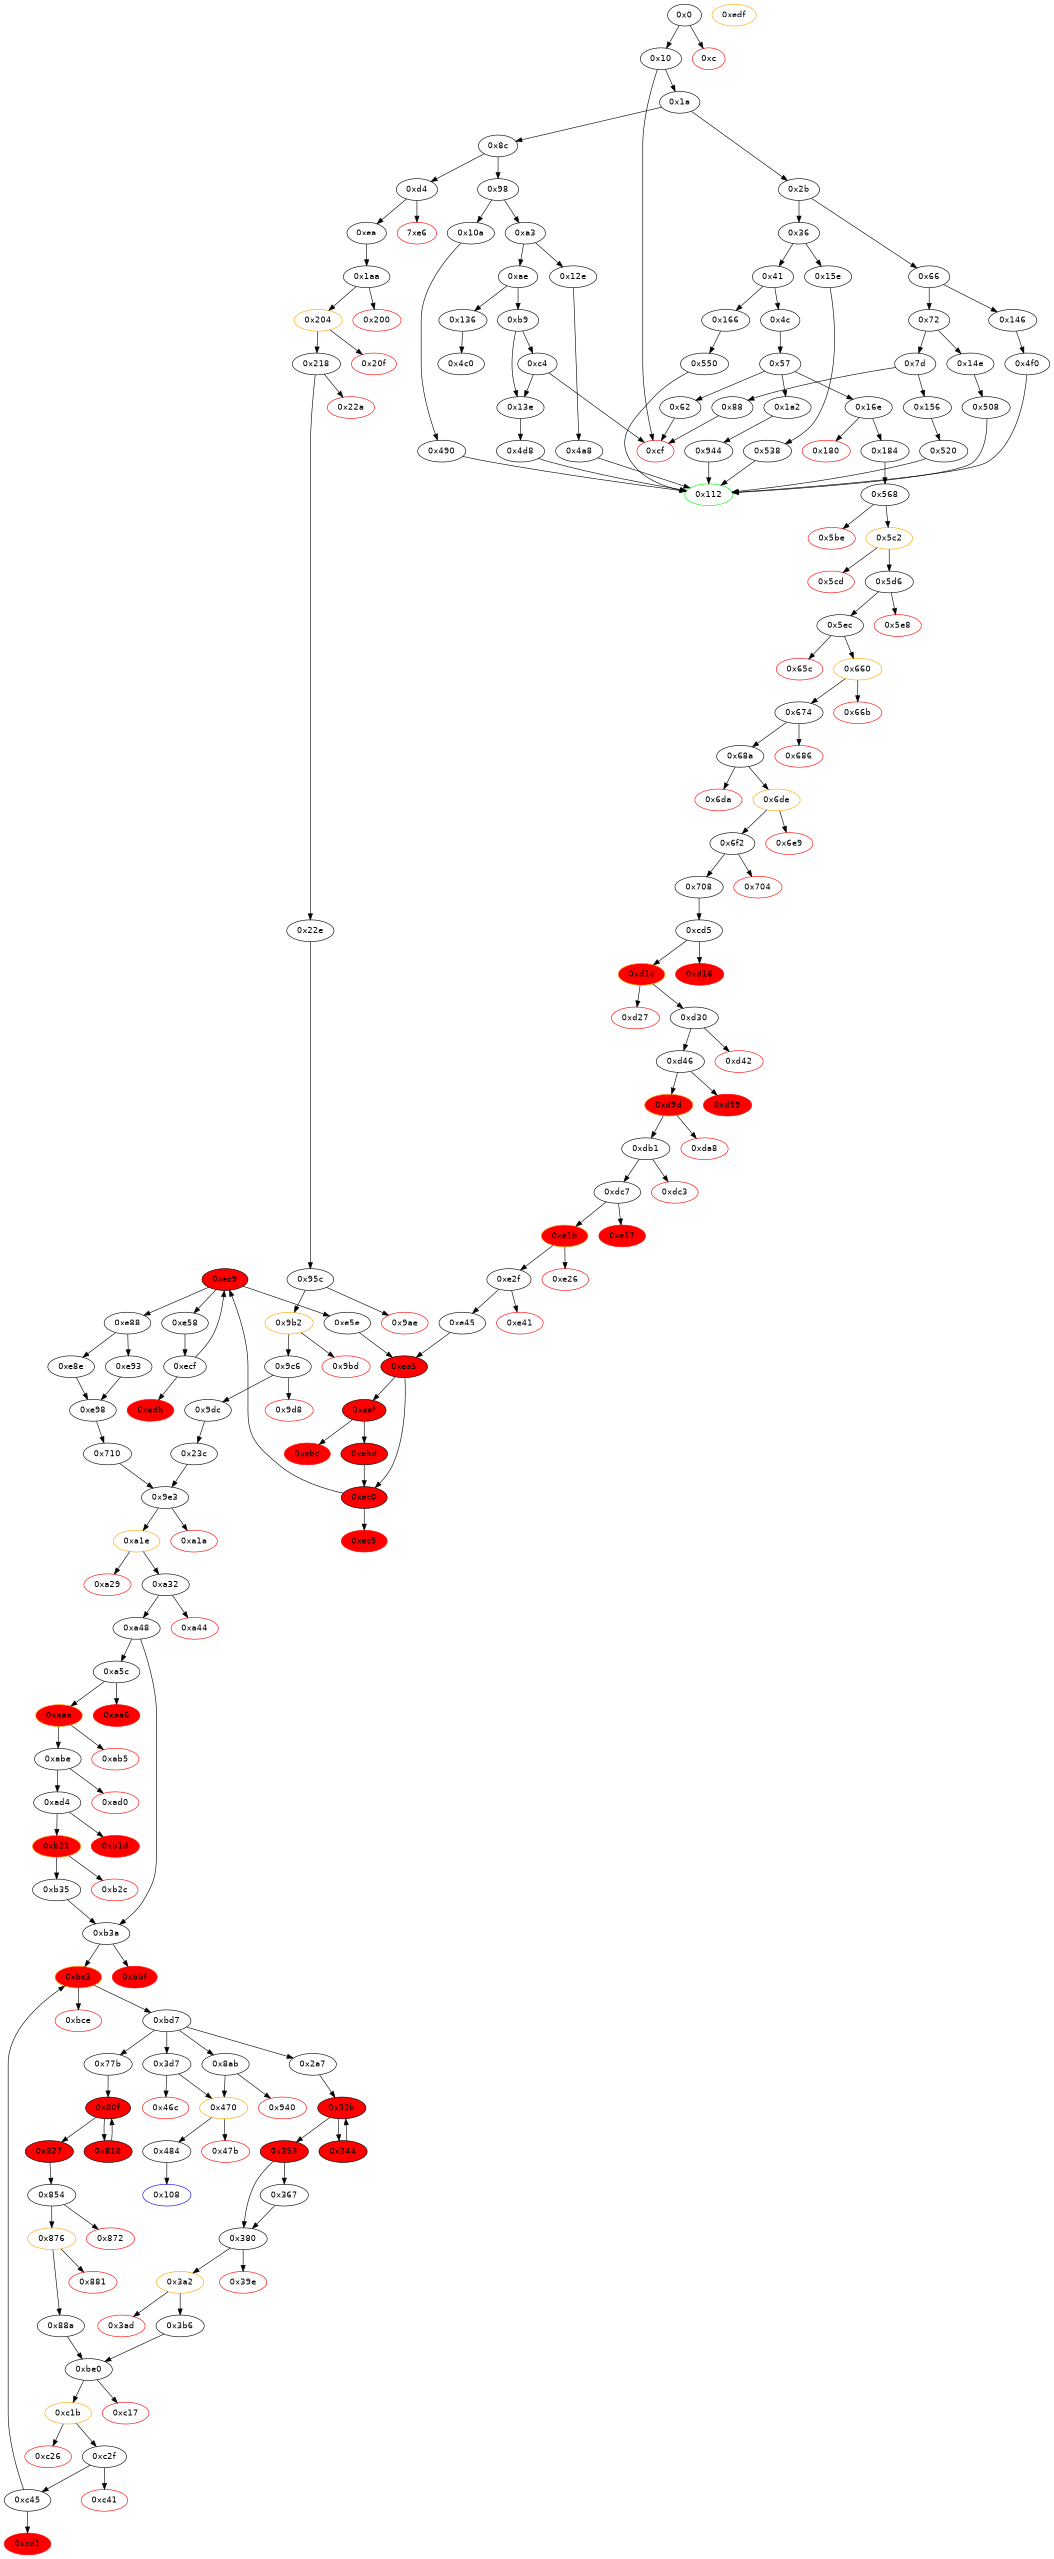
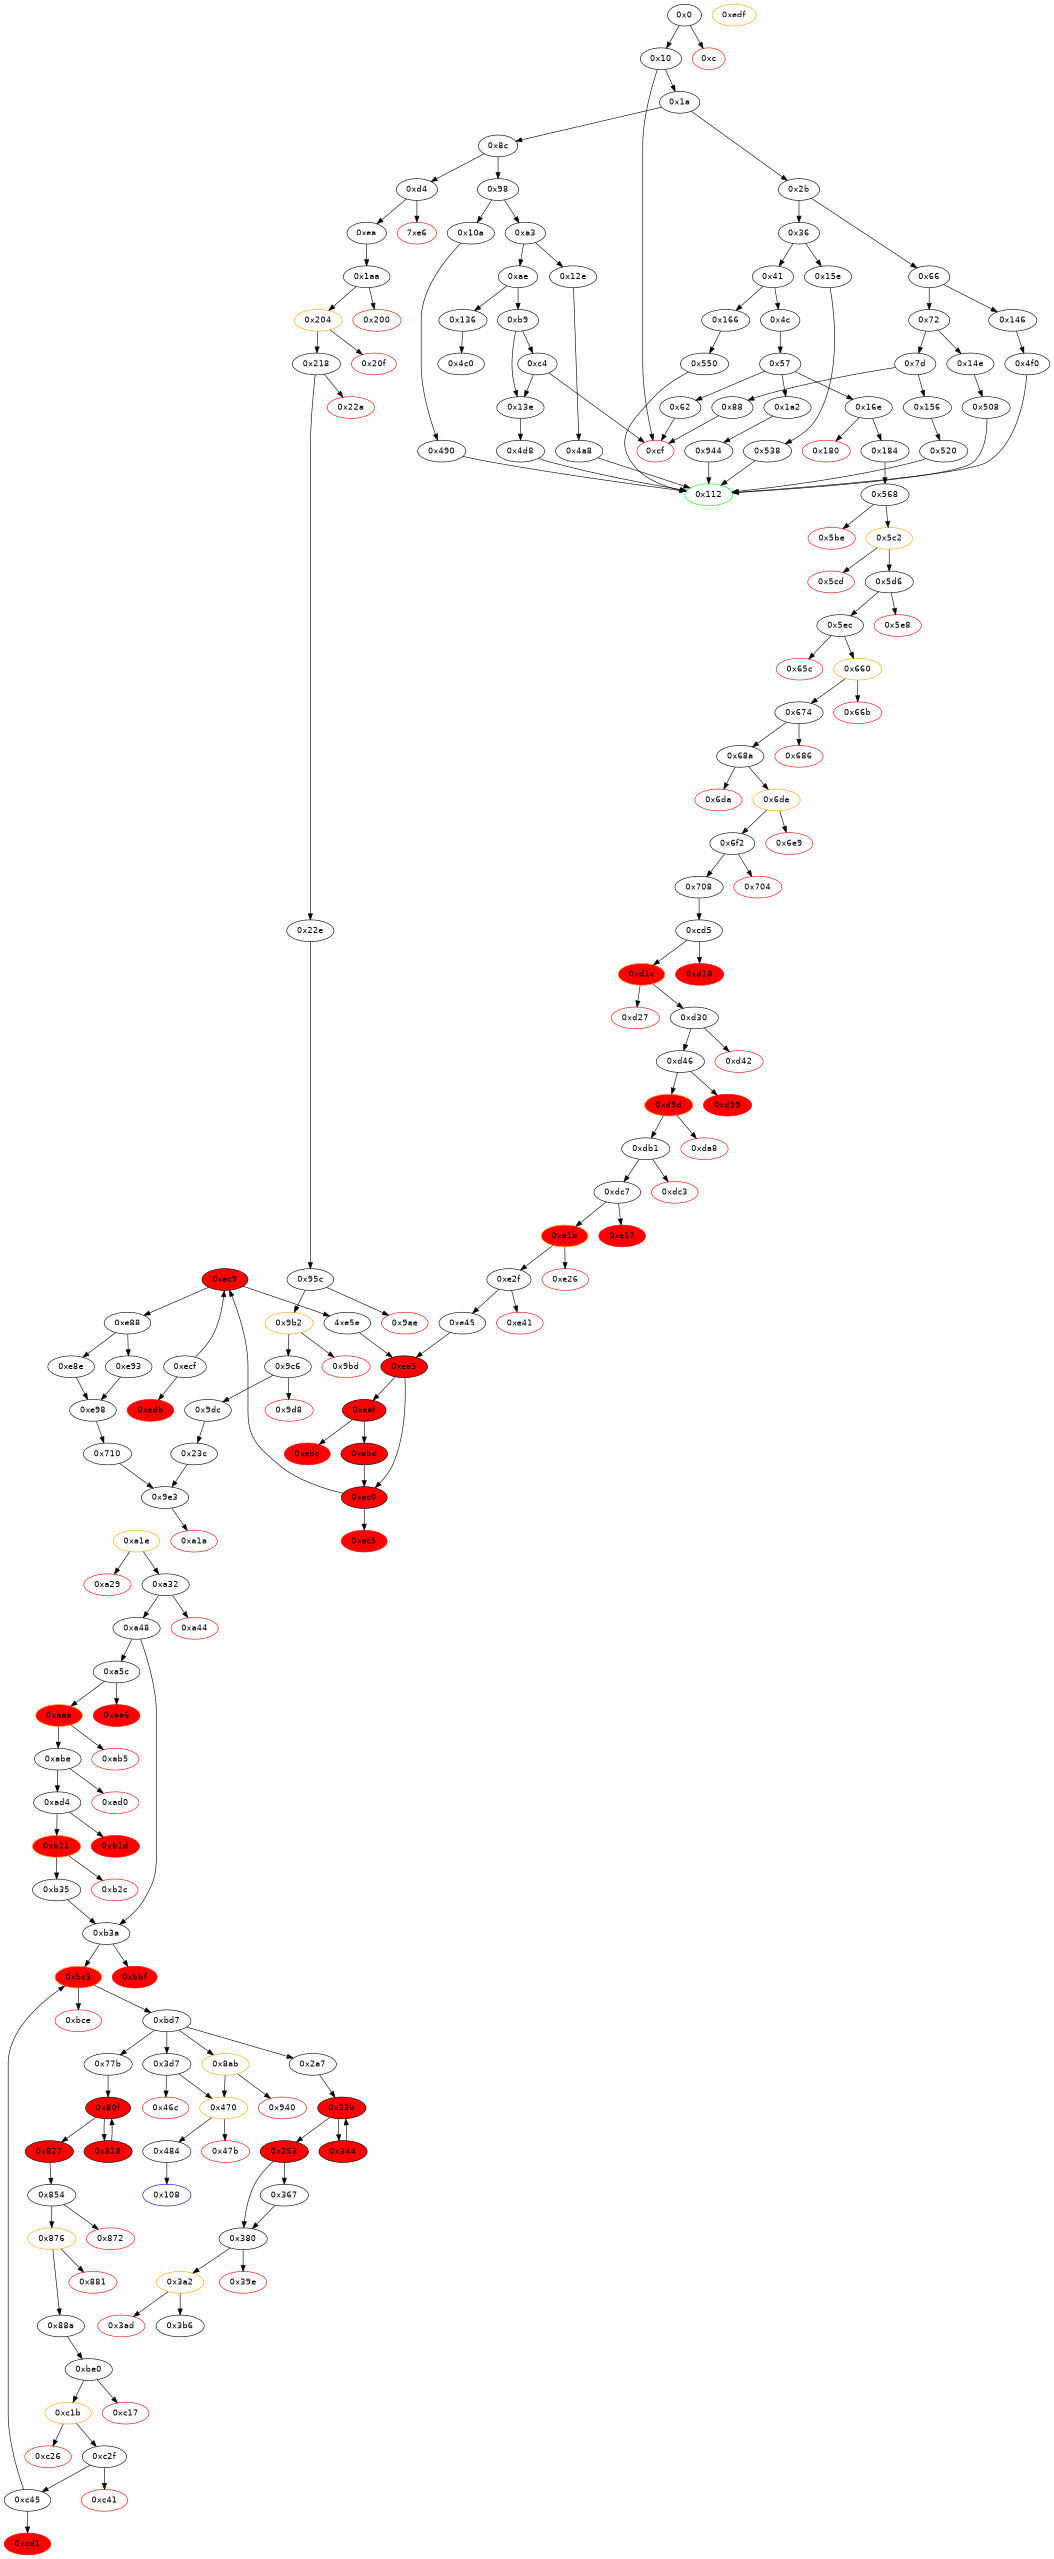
(185, 1323) -> none
(347, 1323) -> (347, 1323)
(152, 1517) -> none
(226, 2064) -> (226, 2064)
(137, 2346) -> none
